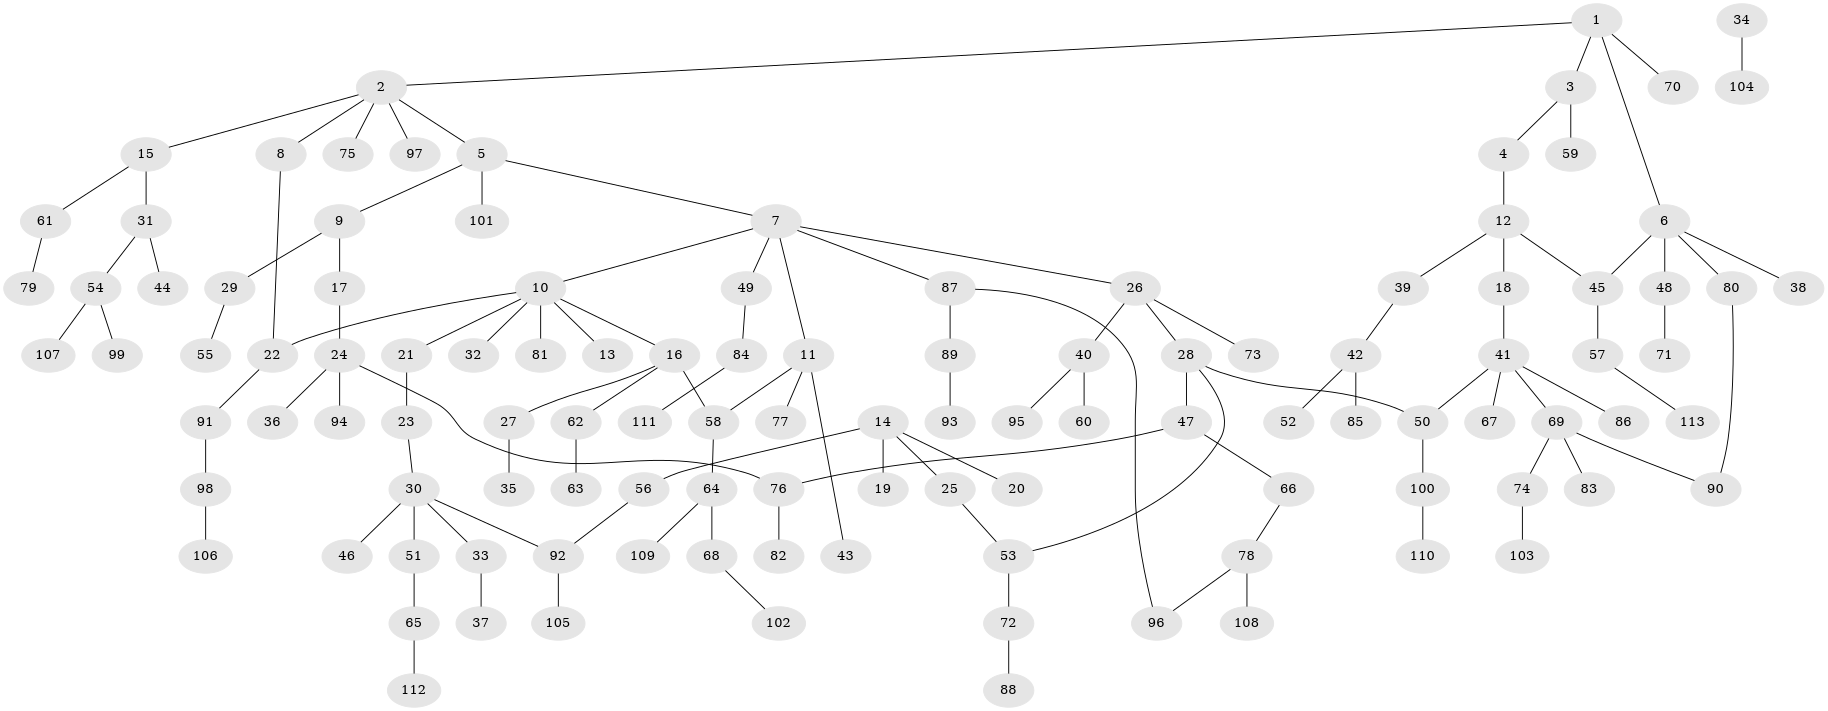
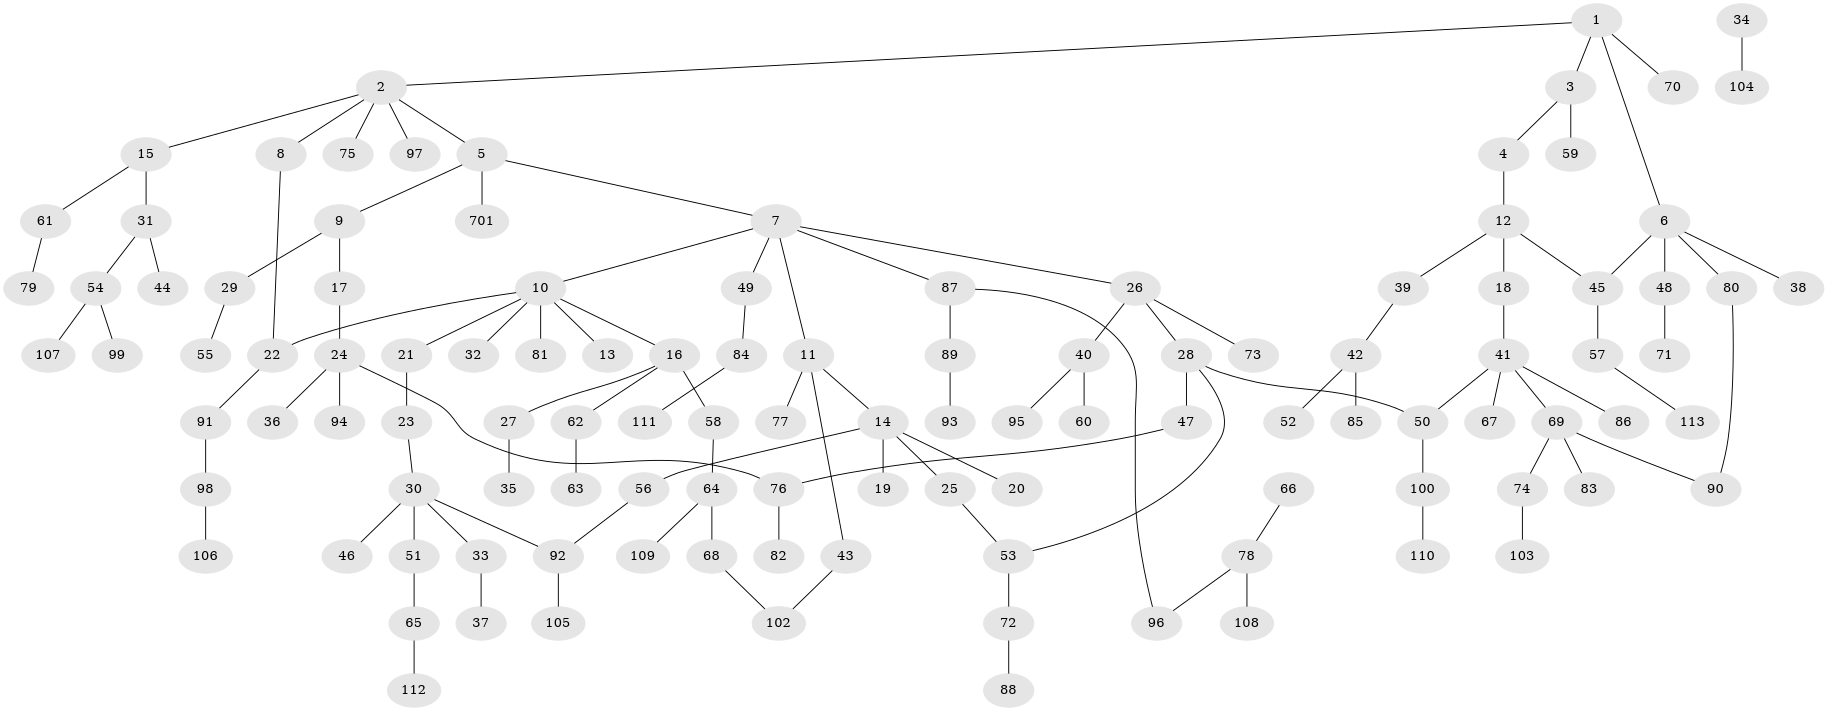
(482, 221) -> (482, 221)
(761, 389) -> (846, 389)
(1238, 456) -> none
none -> (813, 590)
